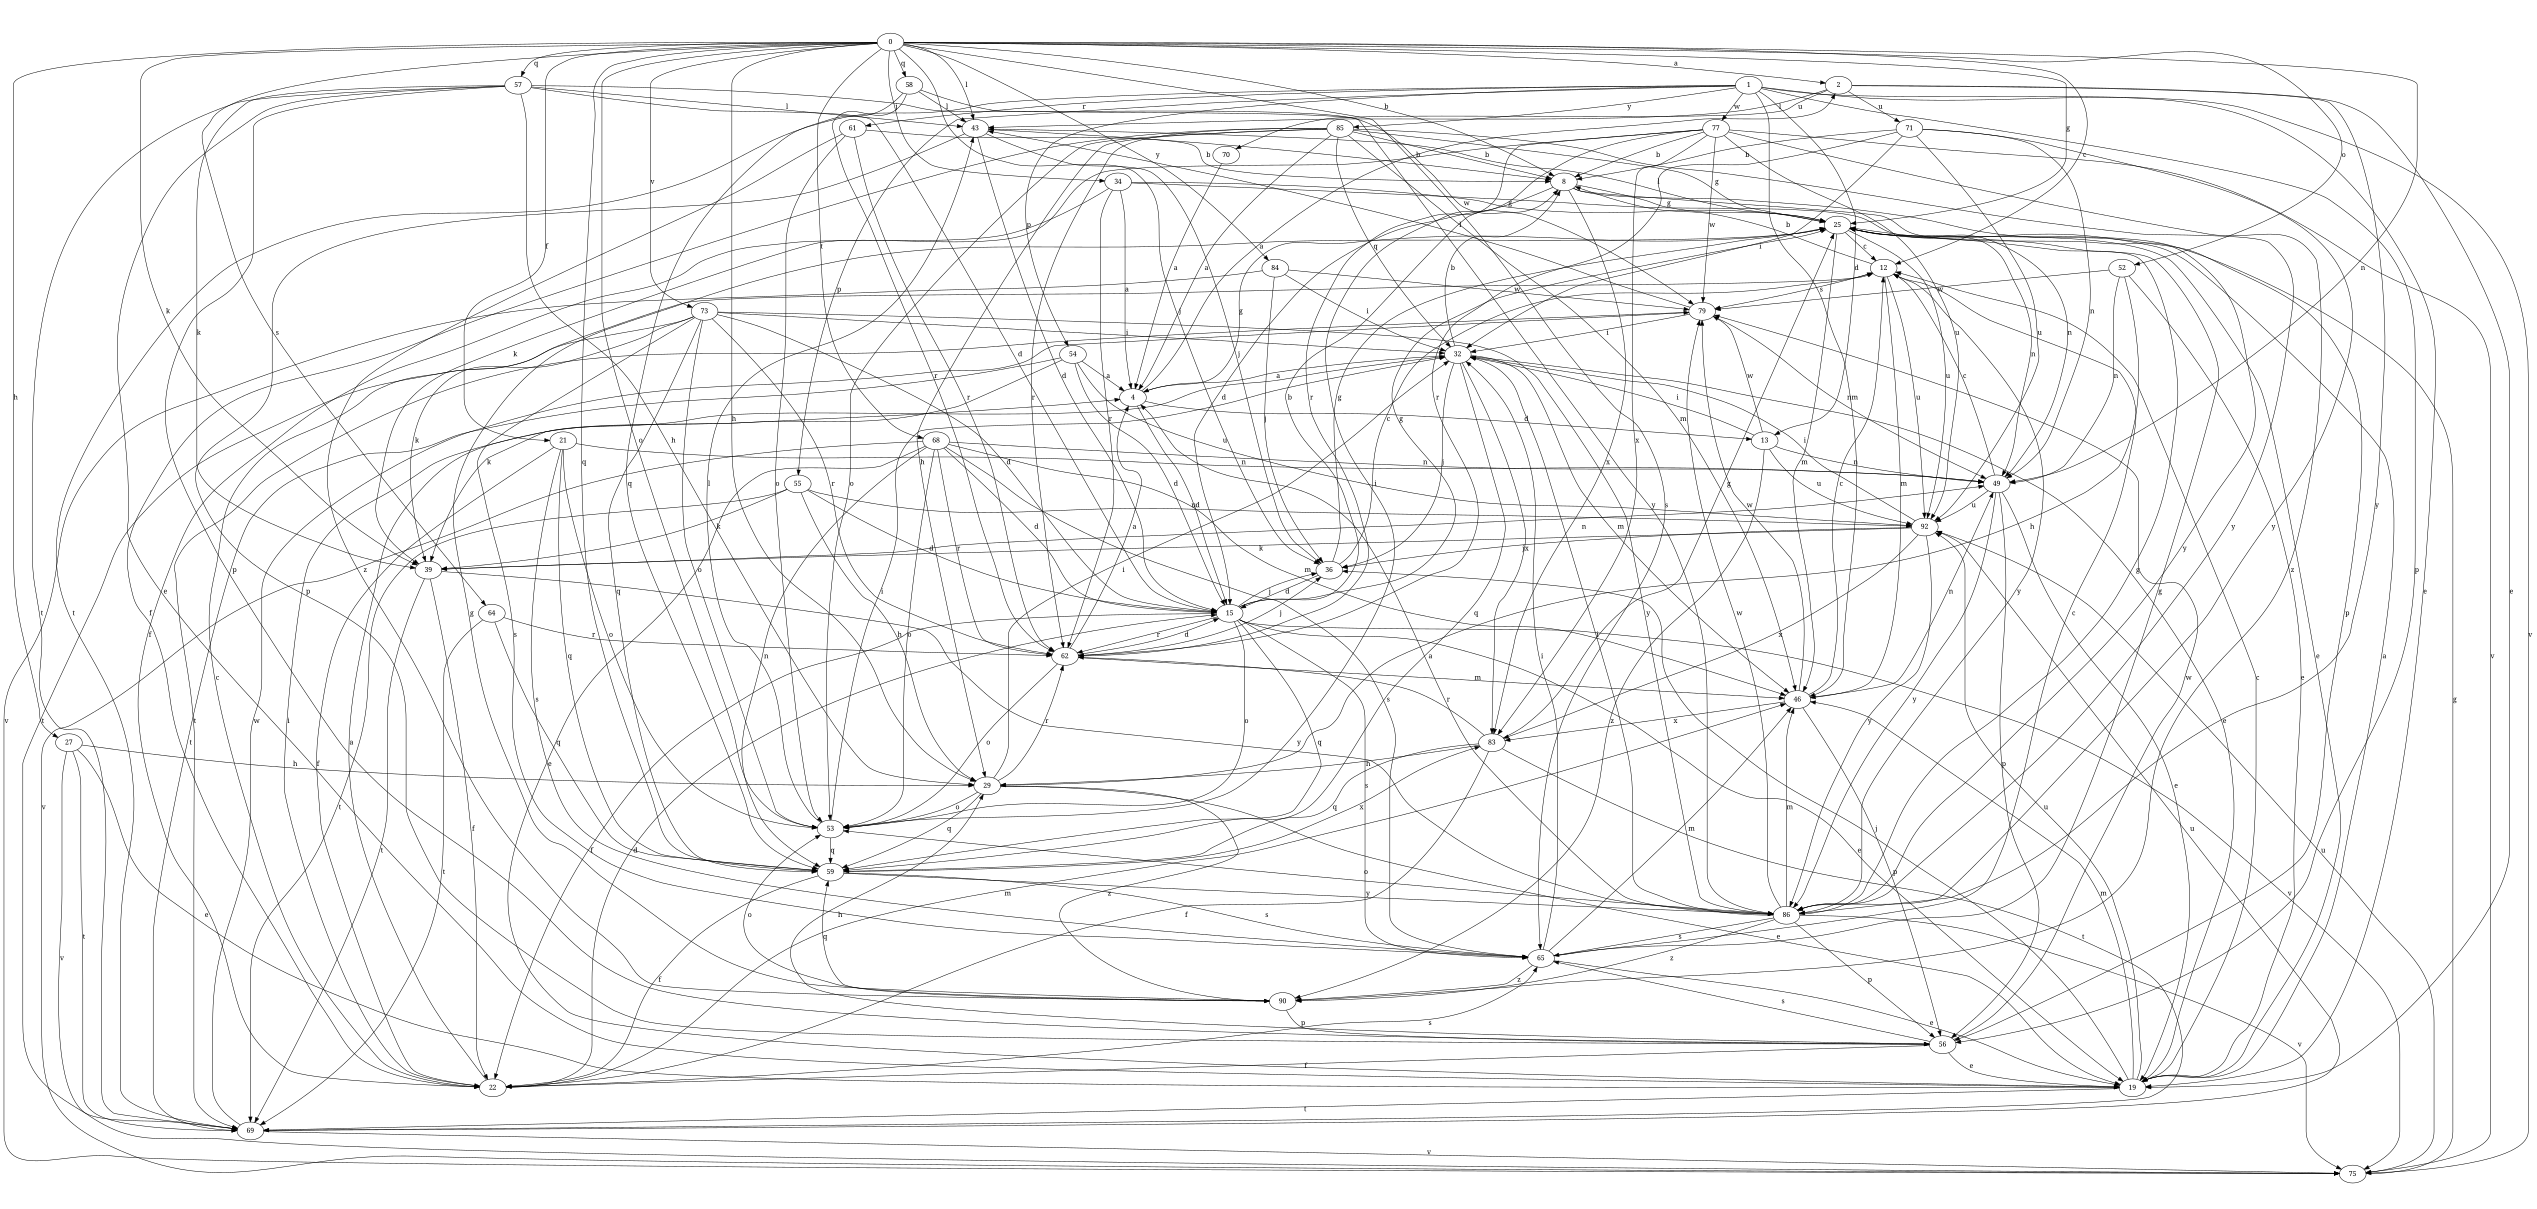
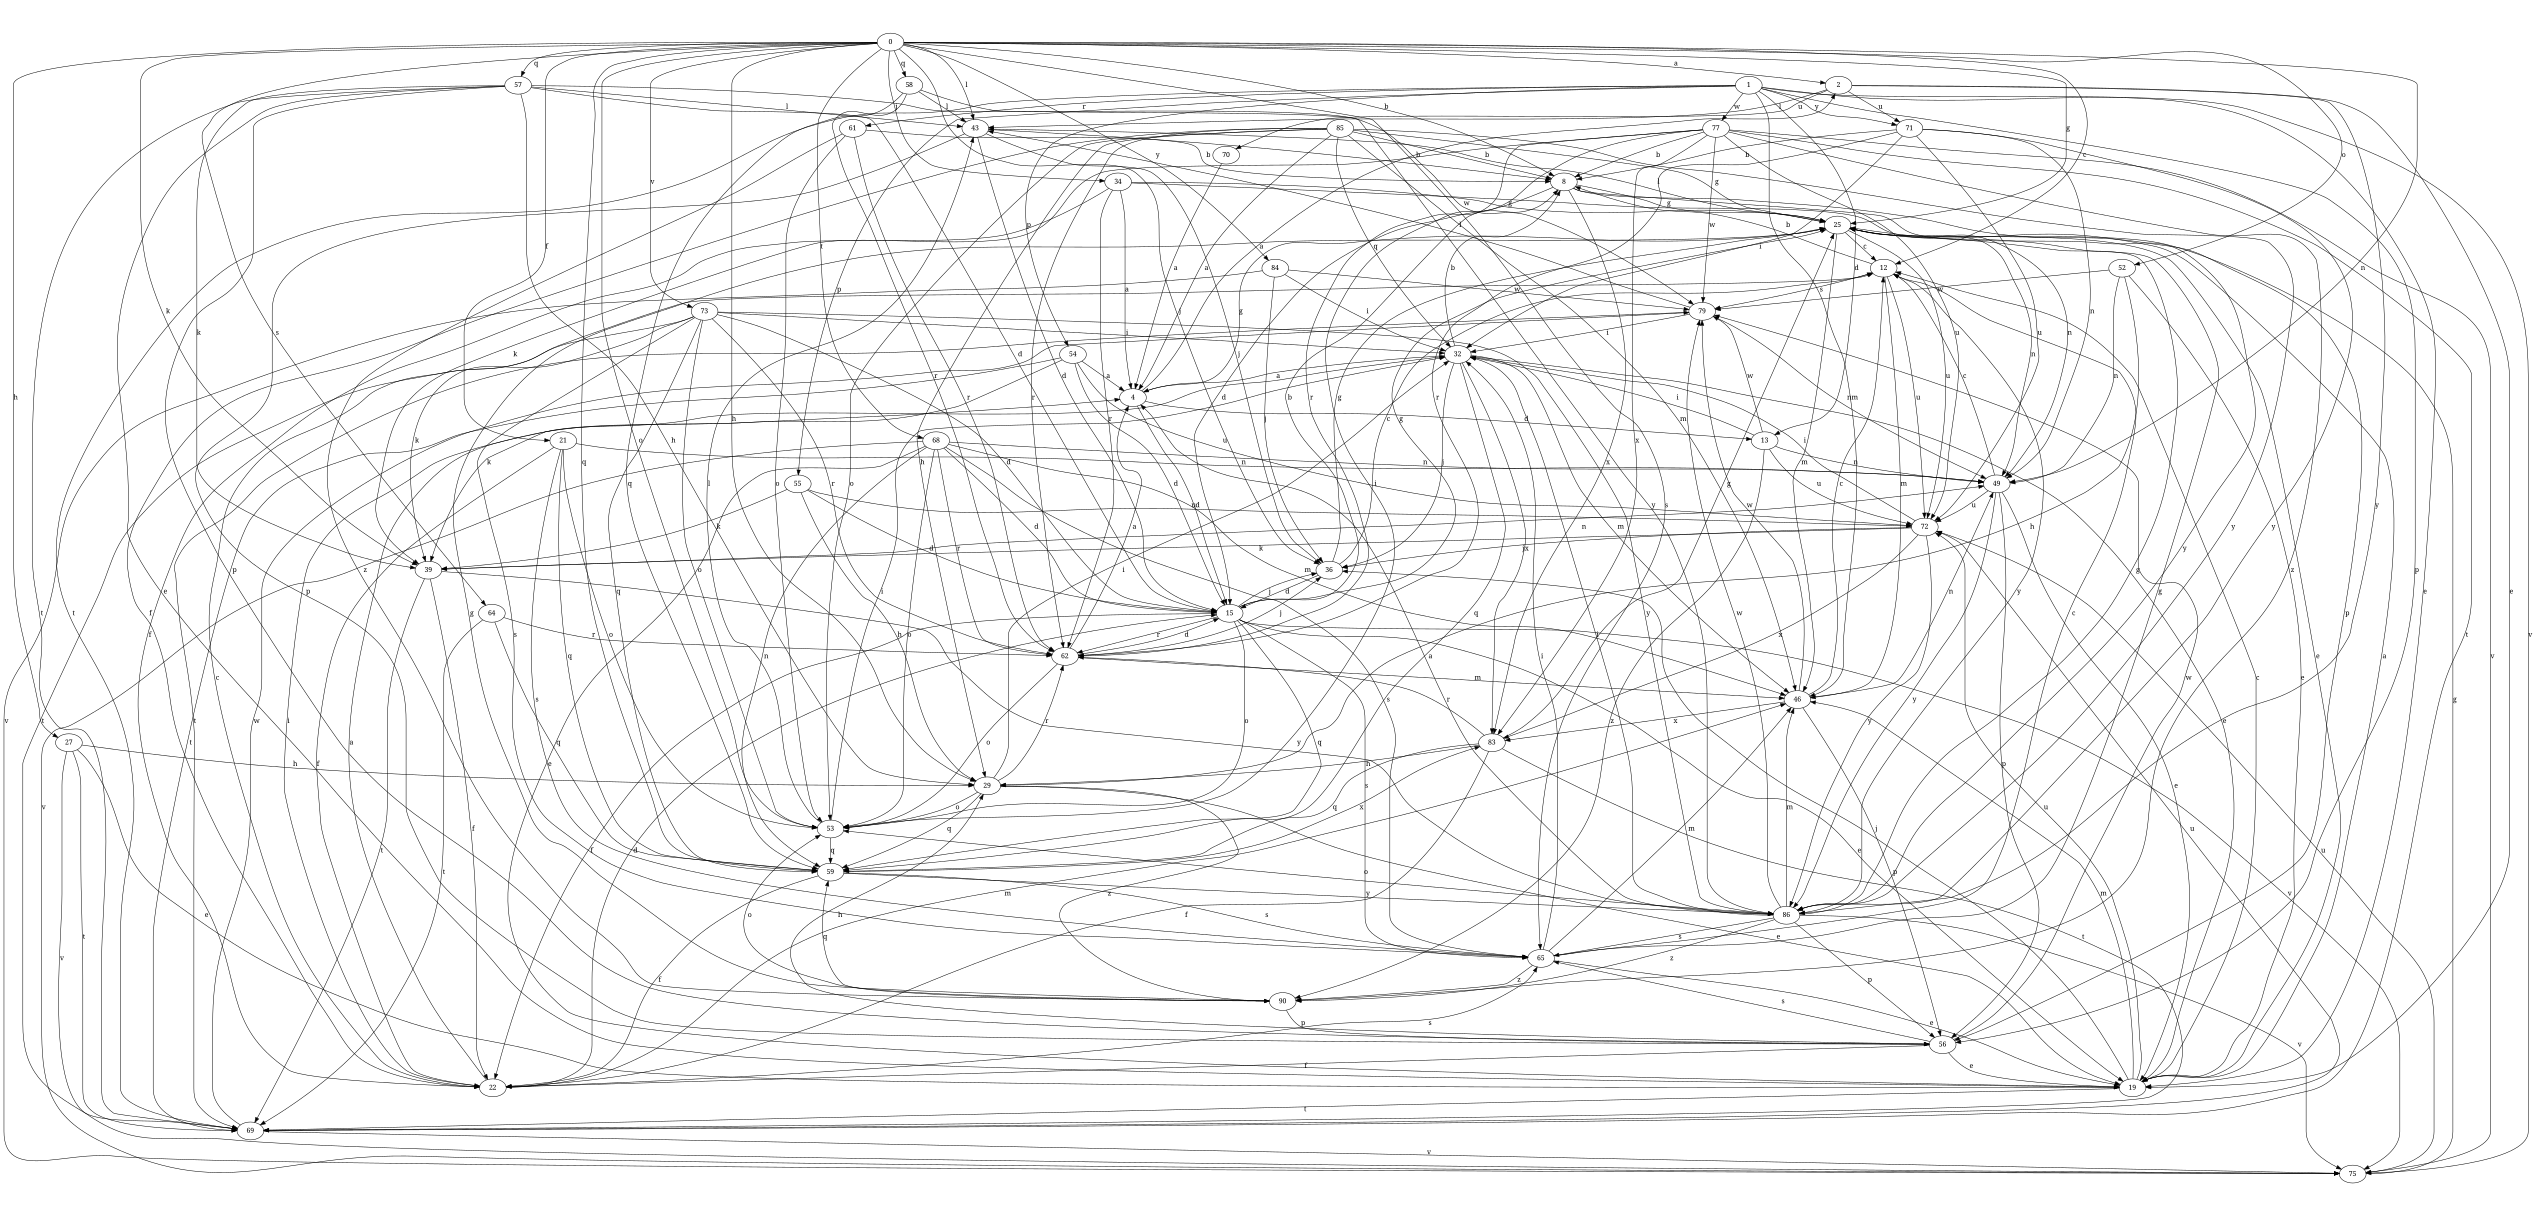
(1548, 113) -> (1824, 114)
(1925, 527) -> (1925, 527)
(369, 654) -> (2070, 1113)
